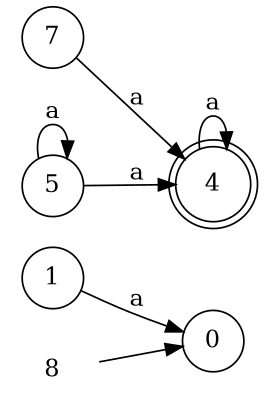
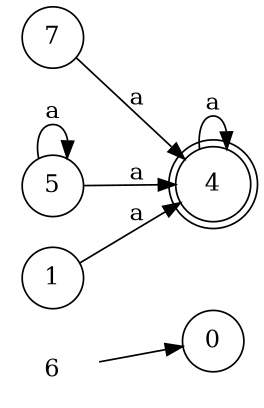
(123, 310) -> (123, 237)
(53, 370) -> (53, 370)
